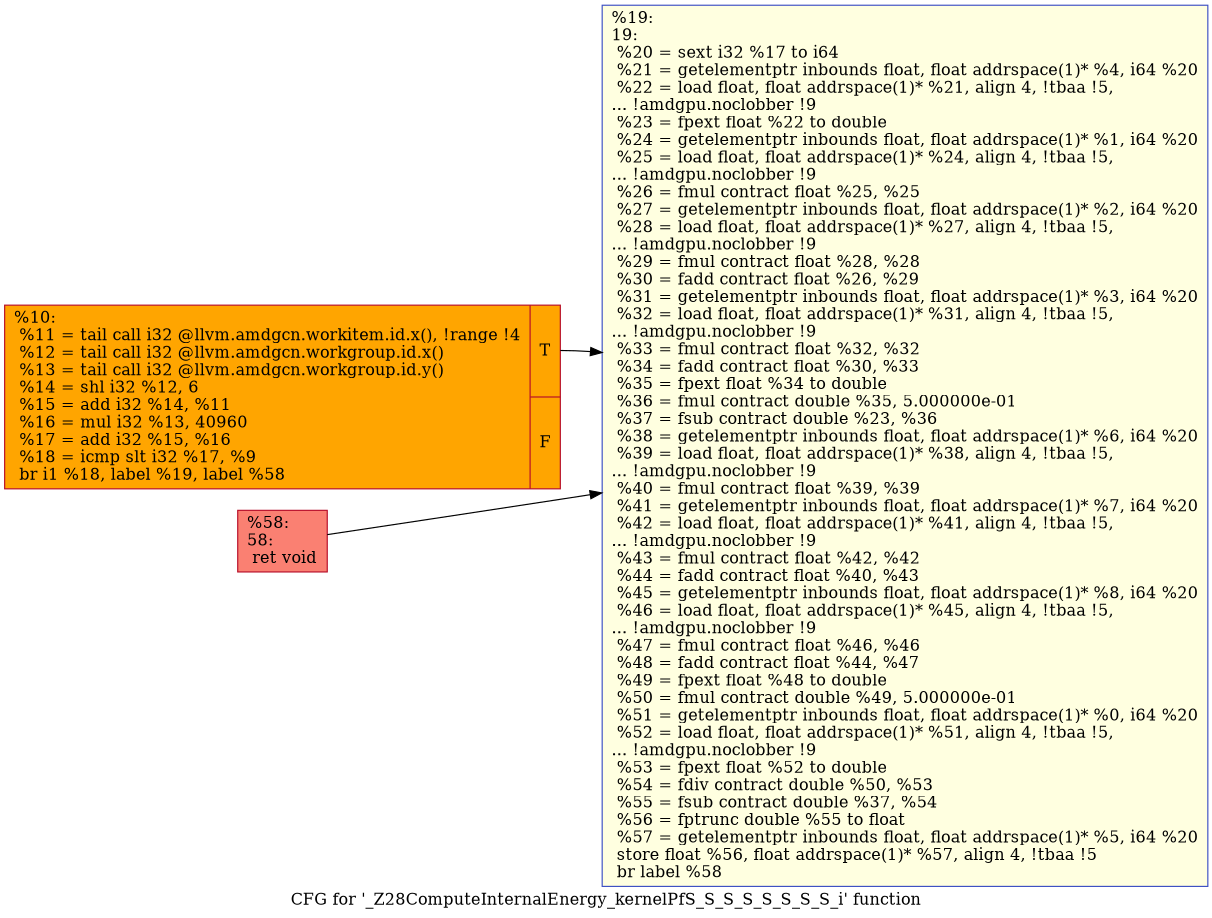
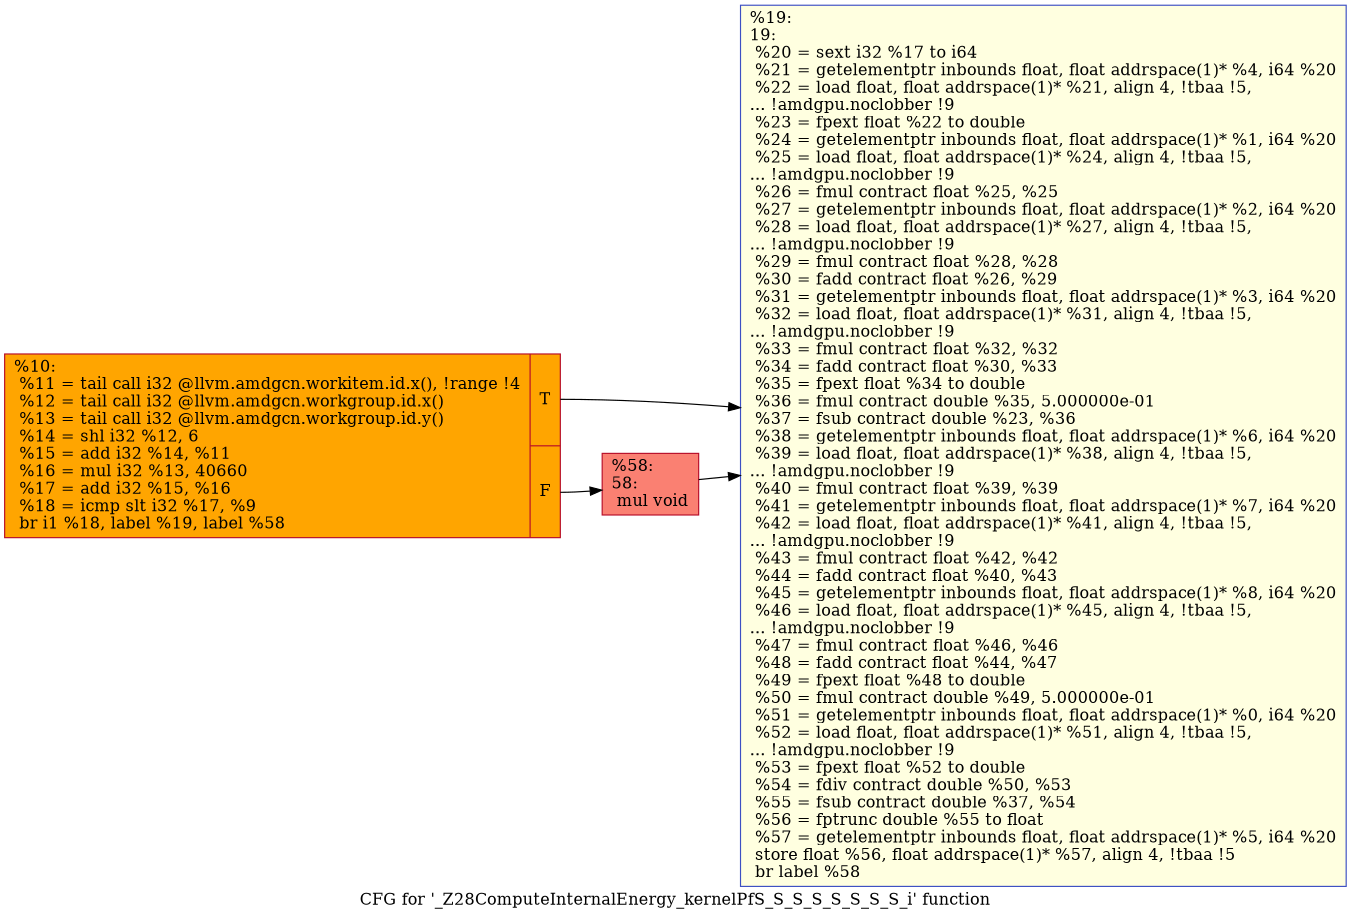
(131, 423) -> (131, 471)
none -> (575, 492)
(282, 558) -> (650, 501)
